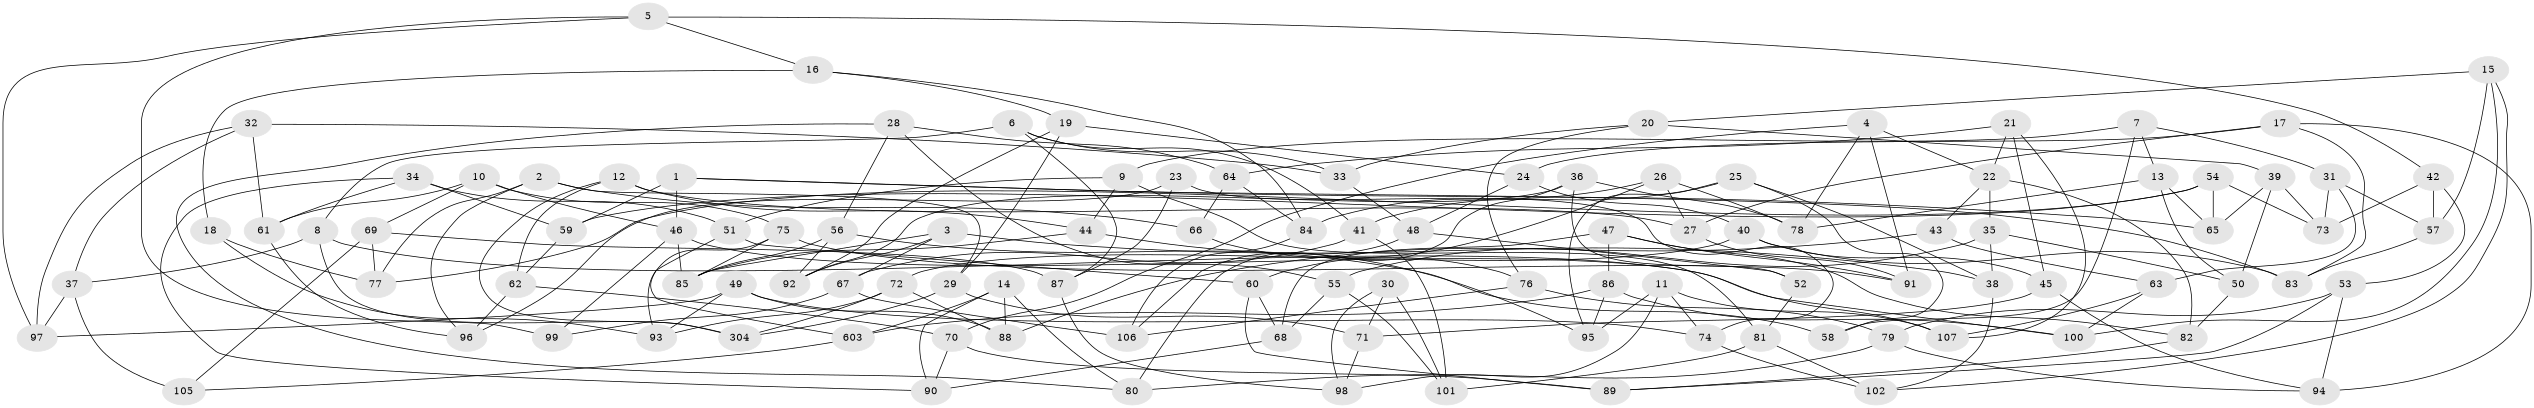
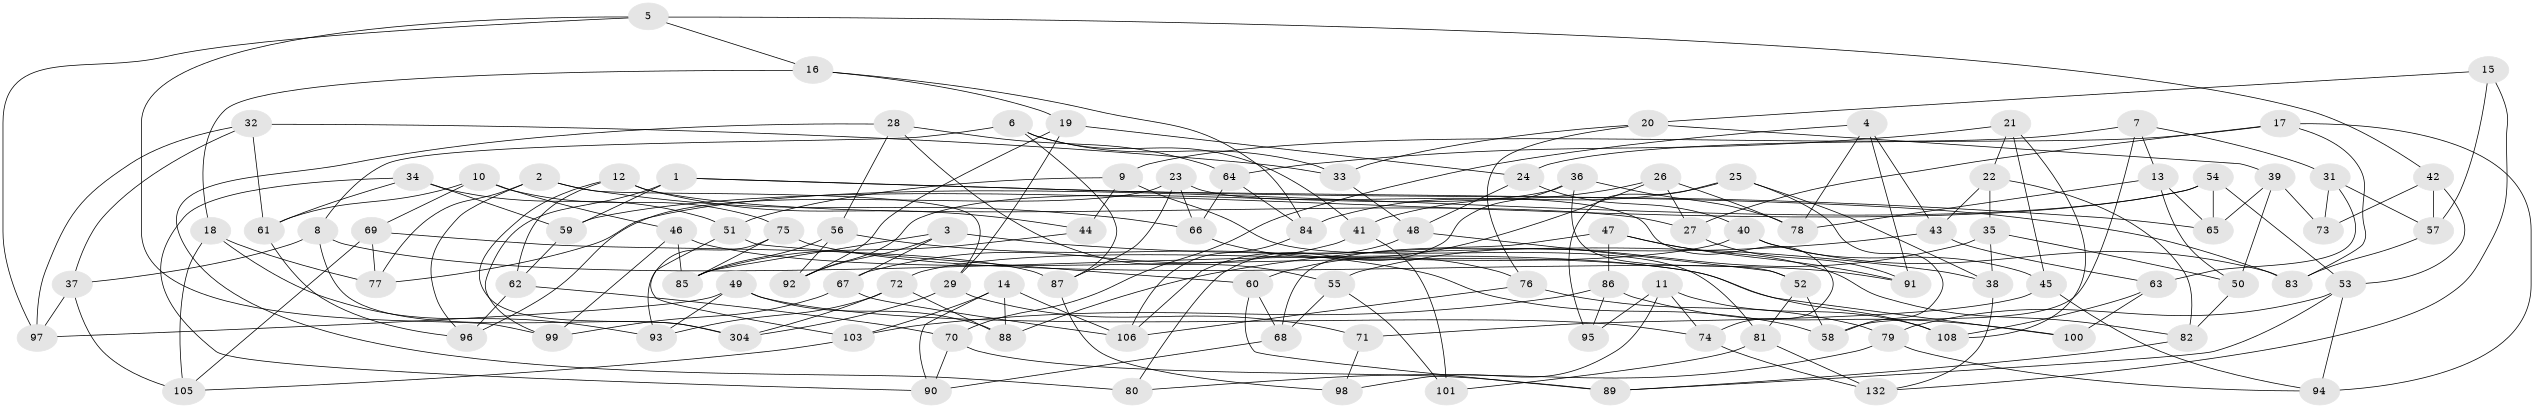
(1929, 150) -> (1903, 179)
(677, 204) -> (523, 226)
none -> (1186, 204)
(2272, 206) -> (2280, 231)
(1345, 258) -> none
(1388, 284) -> none
none -> (181, 308)
none -> (1815, 311)
(2378, 314) -> none
(853, 338) -> (853, 338)
(1947, 338) -> (1947, 338)
(1063, 343) -> (1044, 304)
(1876, 392) -> (1876, 392)
